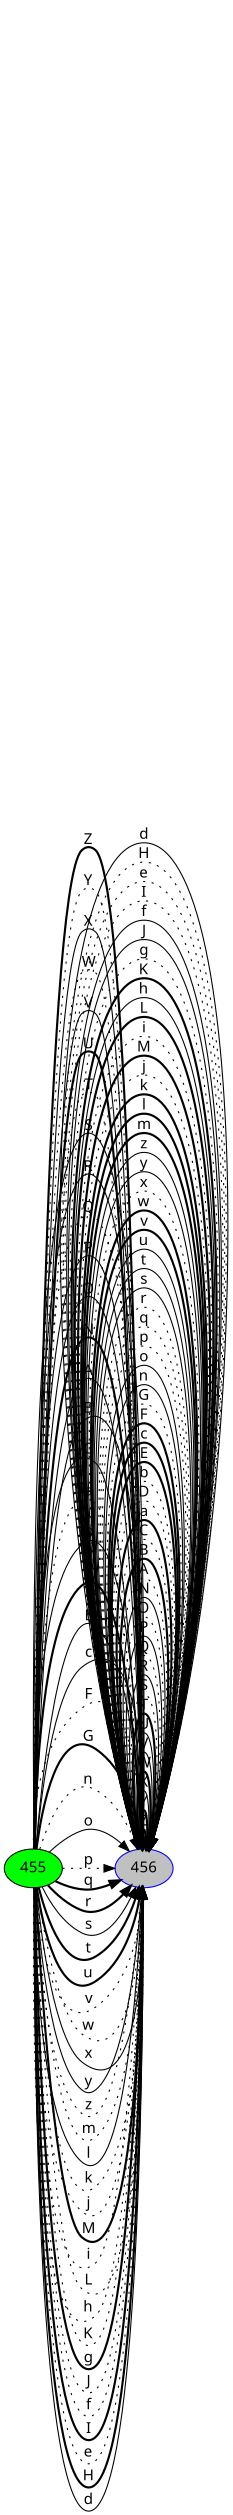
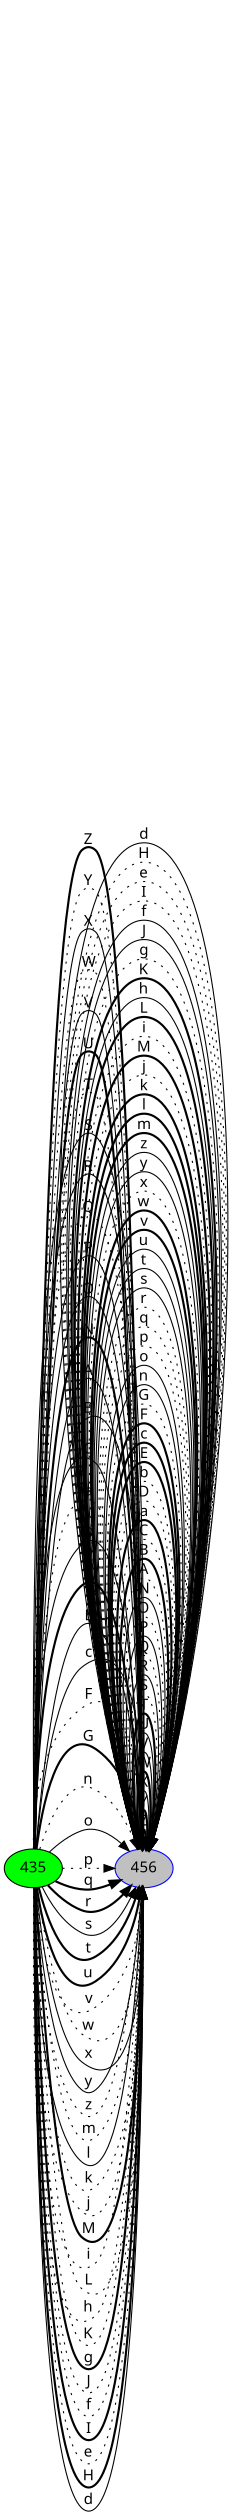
(33, 1868) -> (33, 1868)
